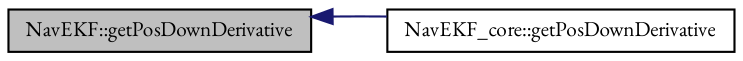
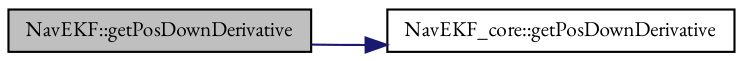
(360, 16) -> (338, 45)
